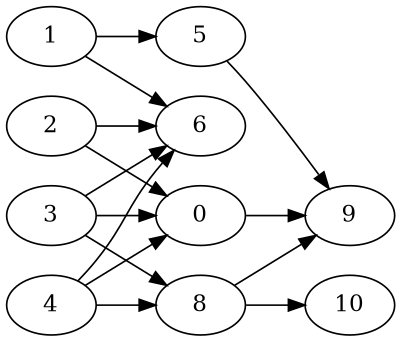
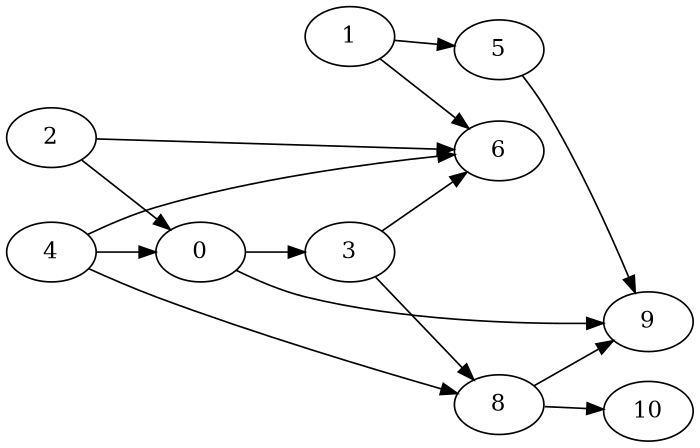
(114, 216) -> (267, 252)
